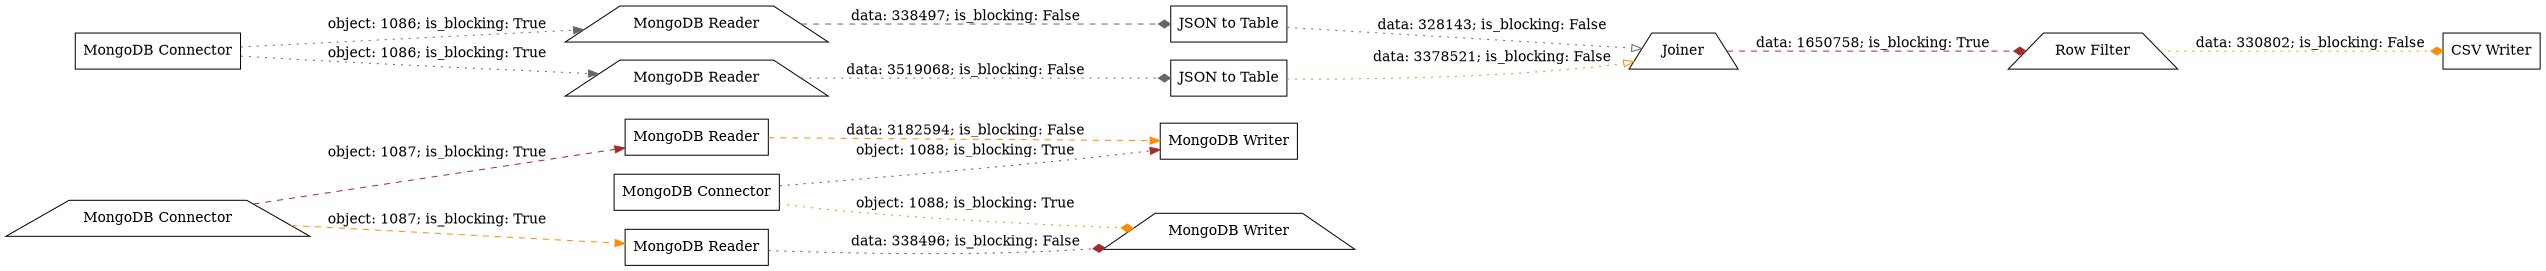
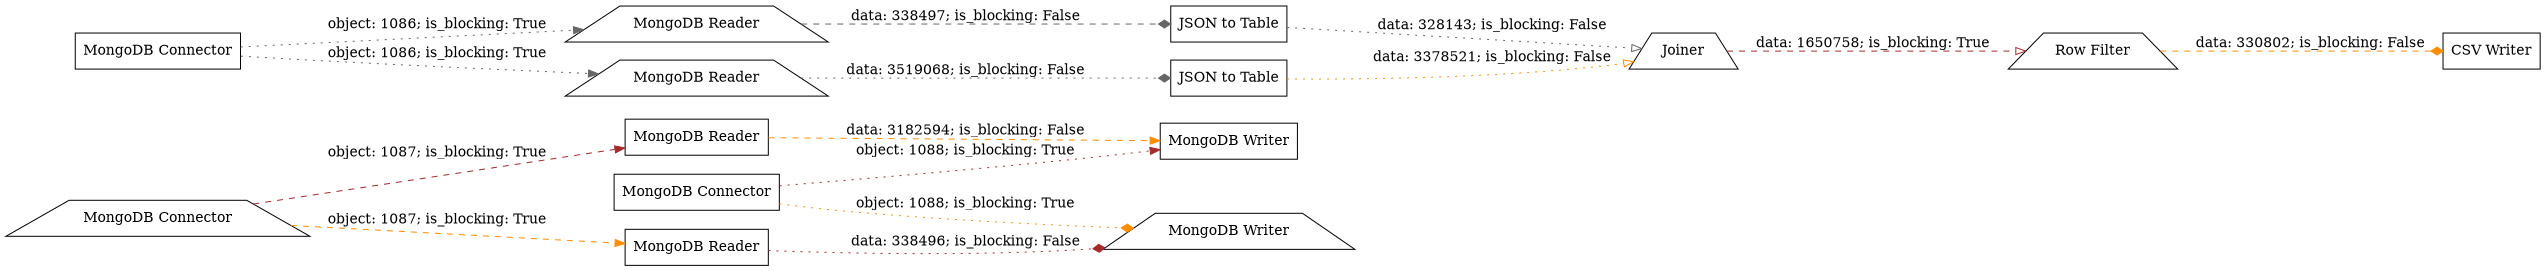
(1870, 51) -> (1871, 51)
(2296, 51) -> (2296, 51)
